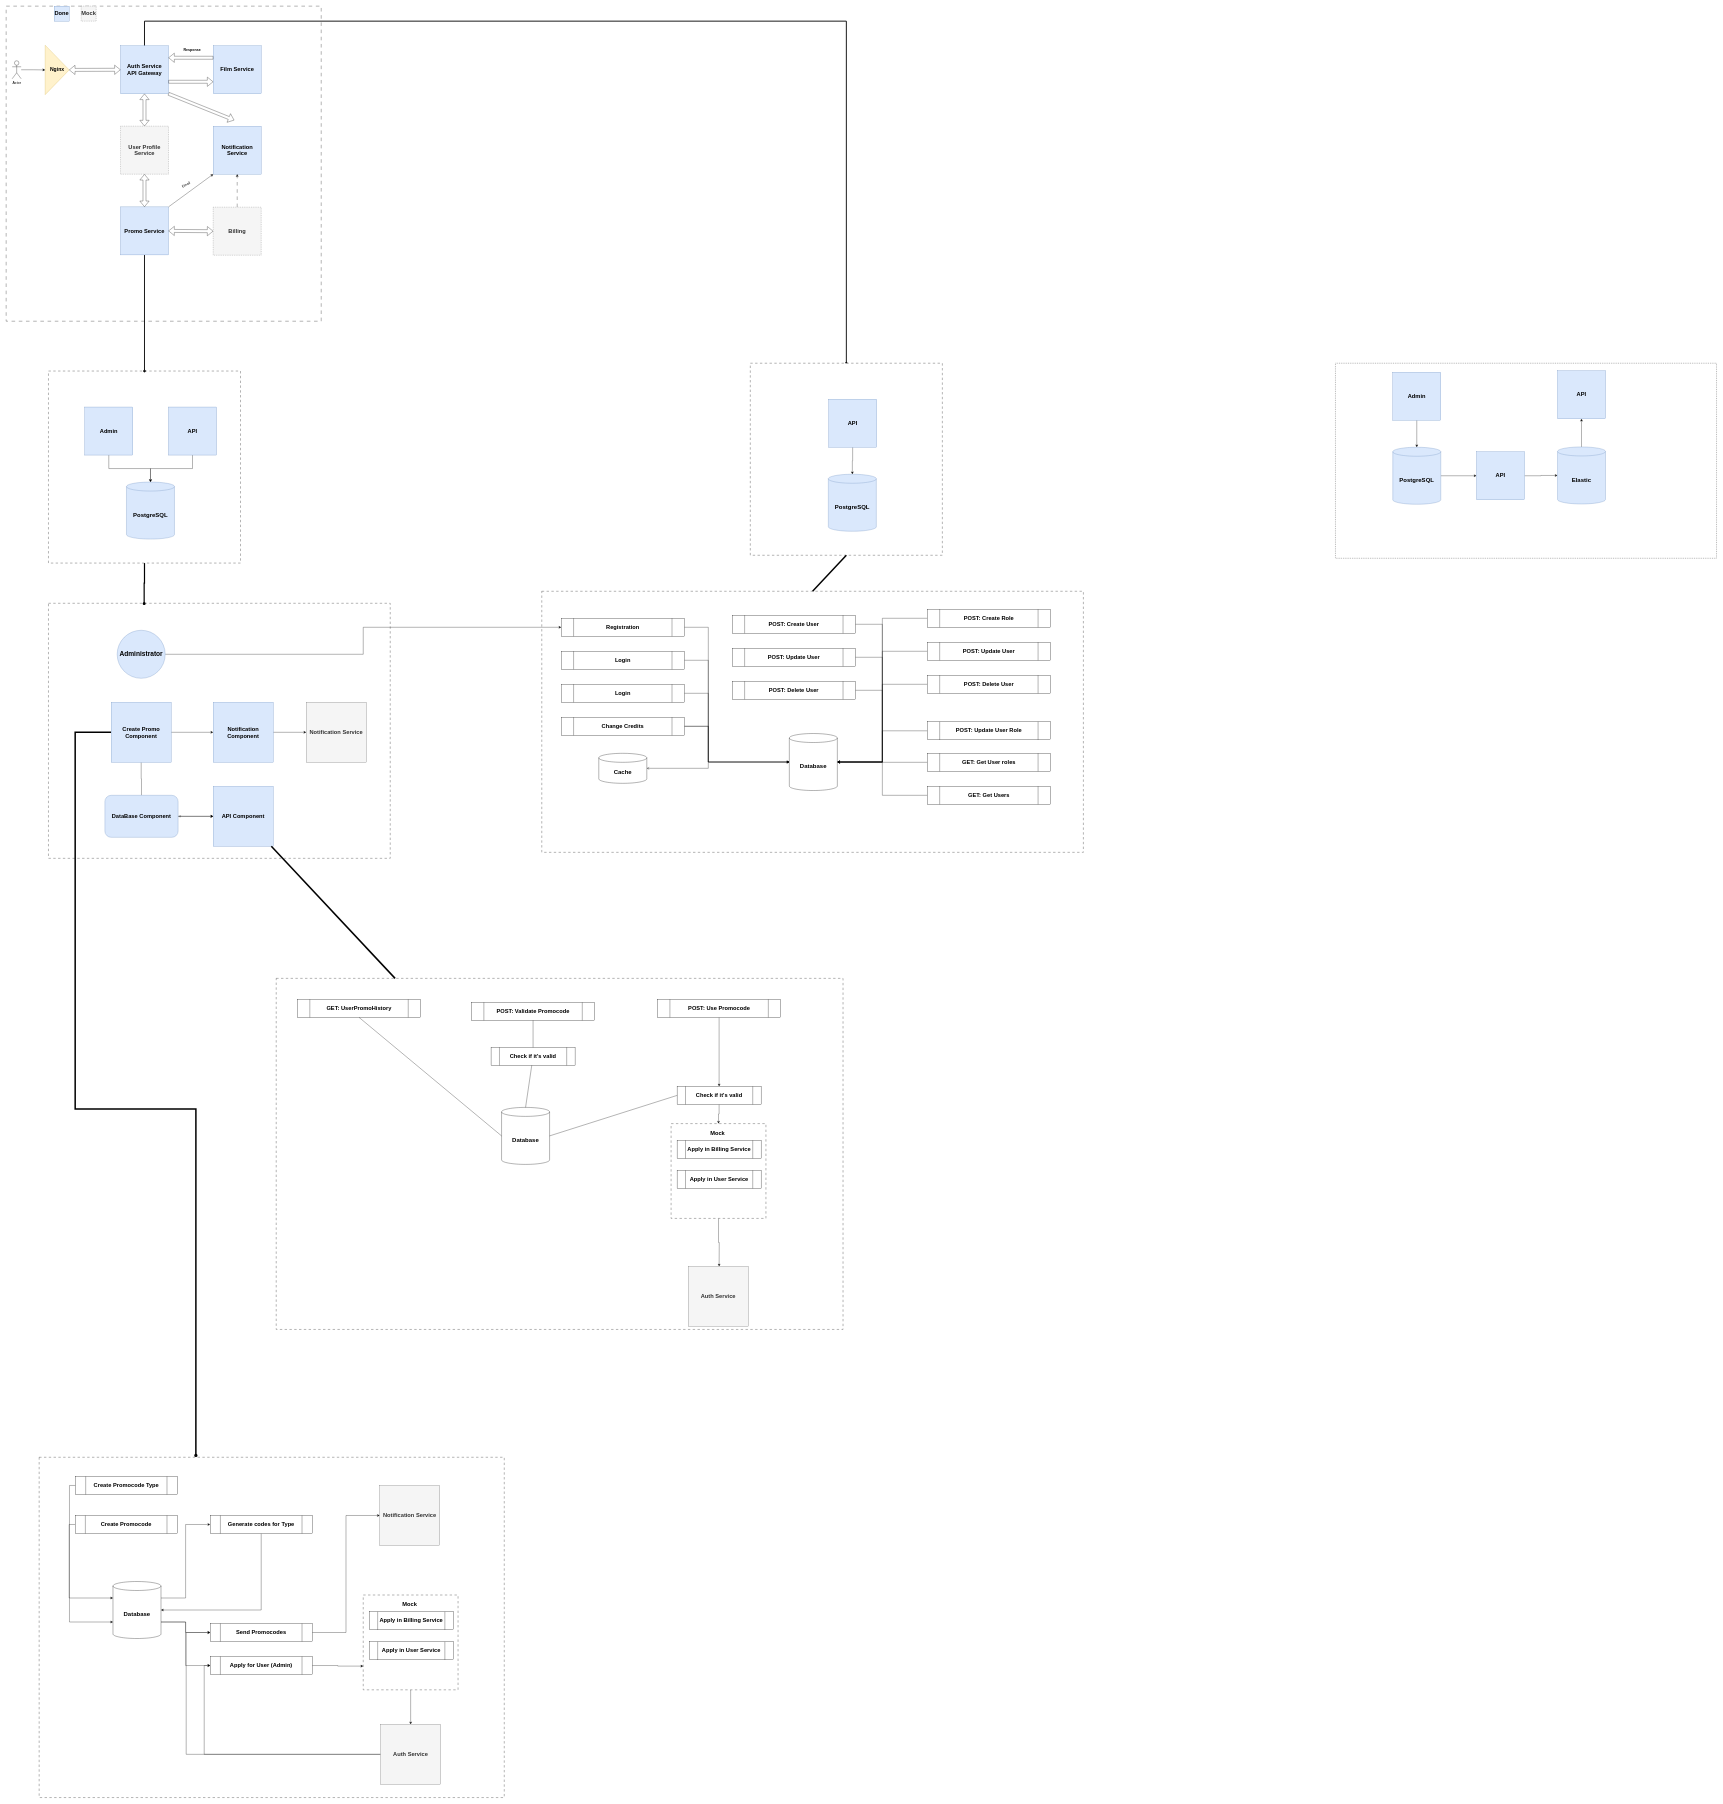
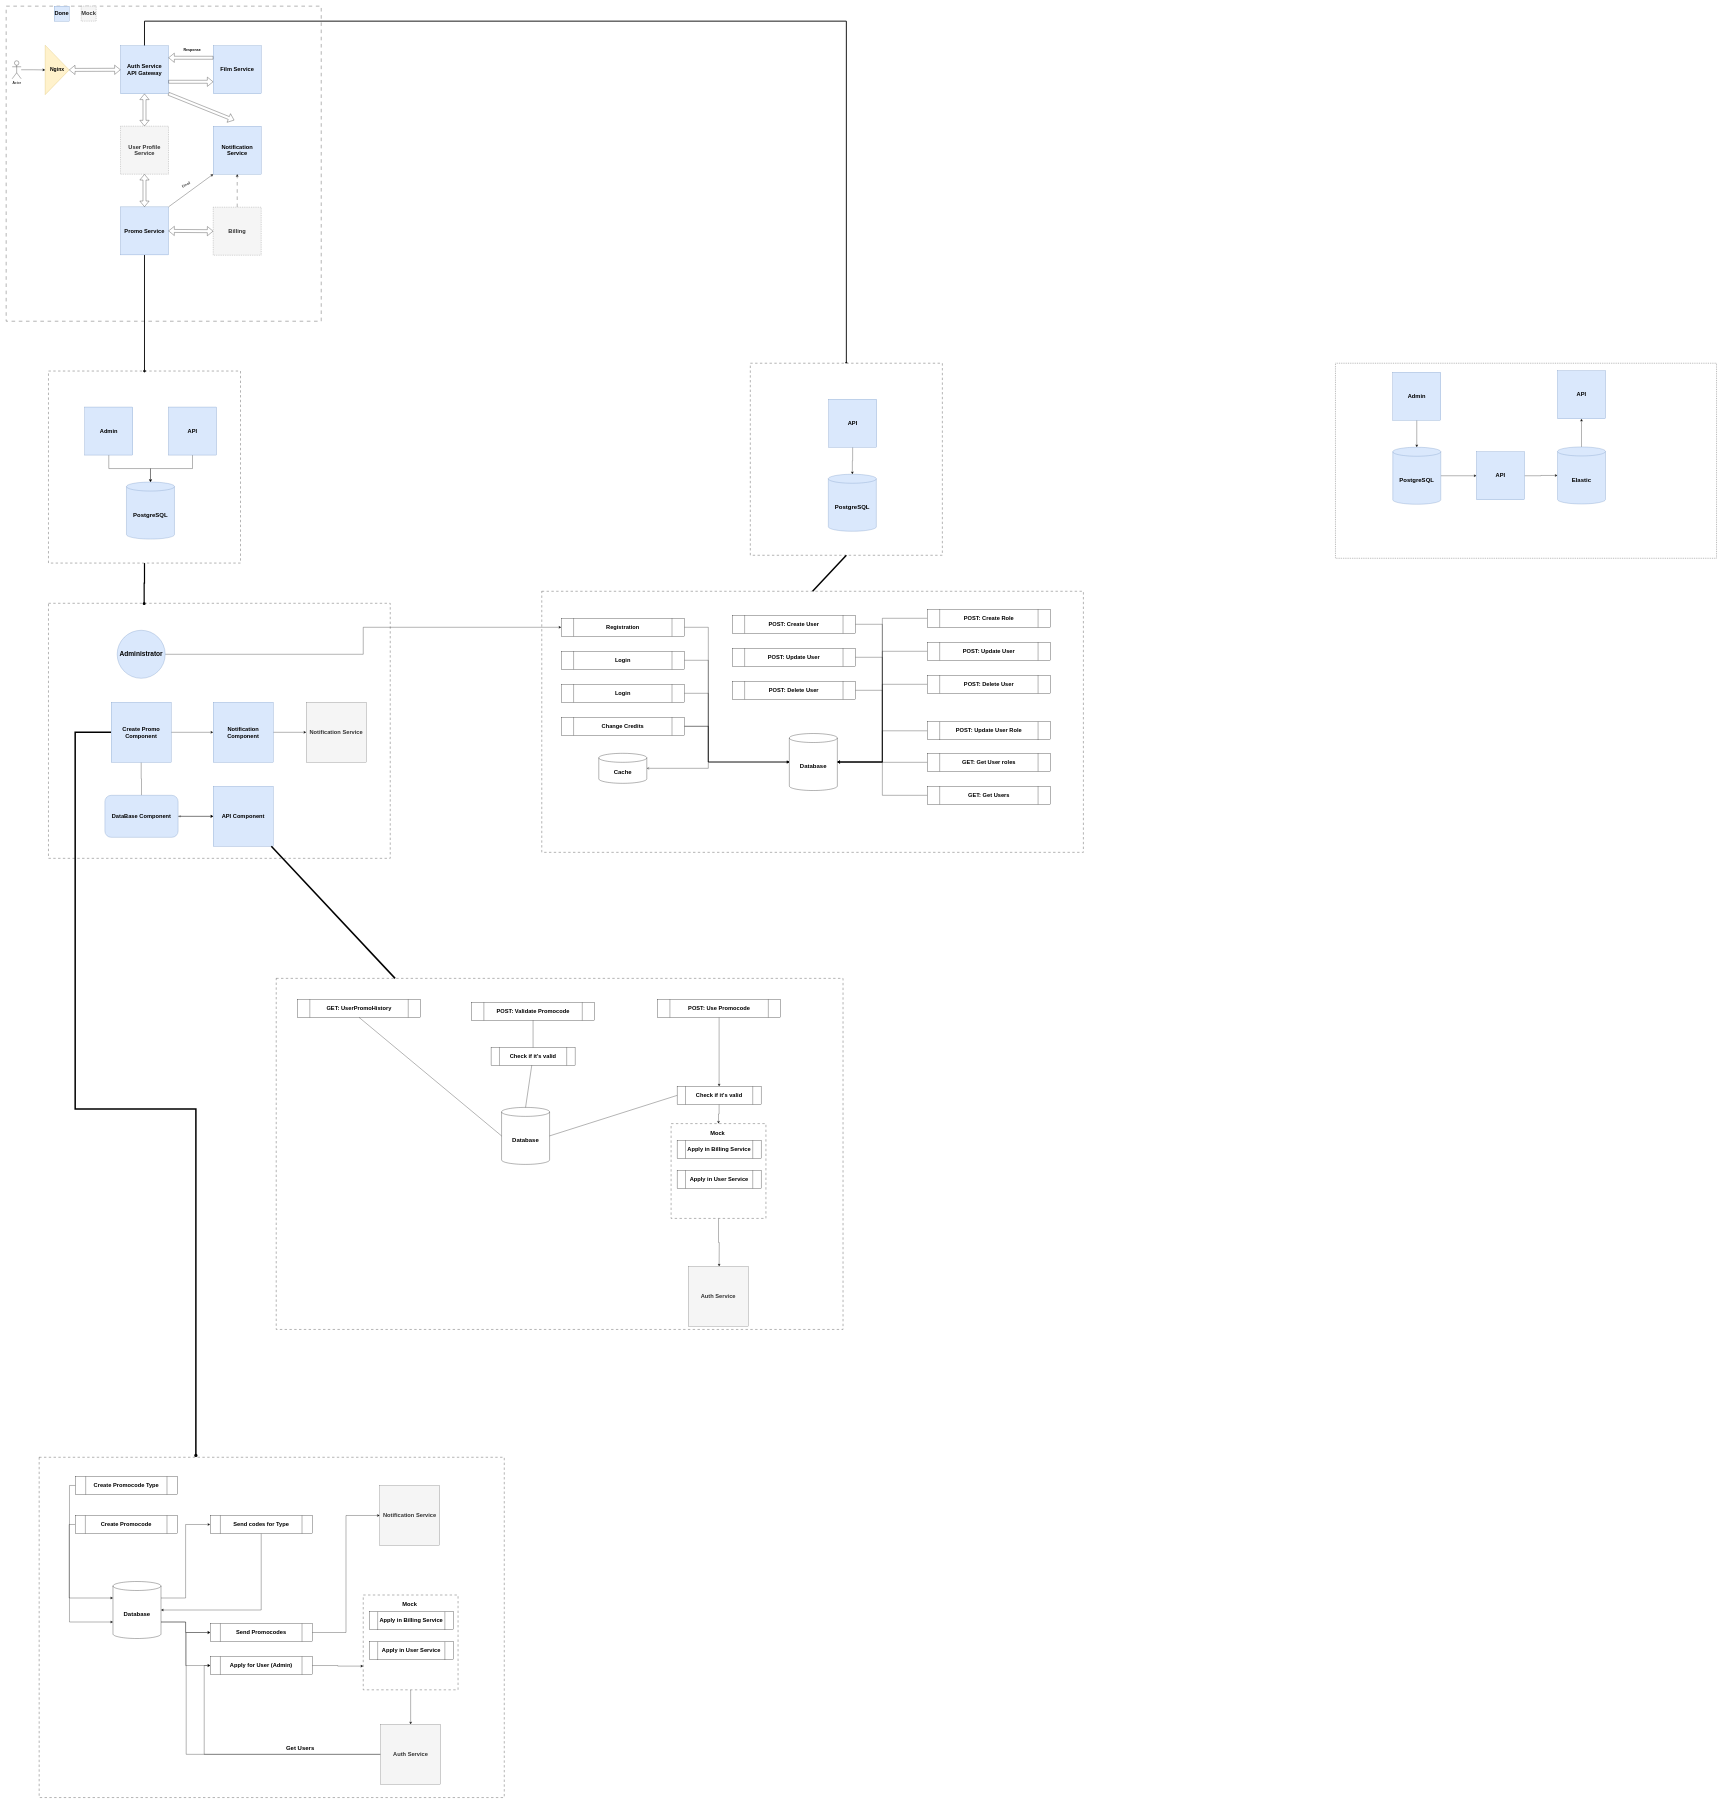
(261, 1524) -> (261, 1524)
none -> (300, 1748)
